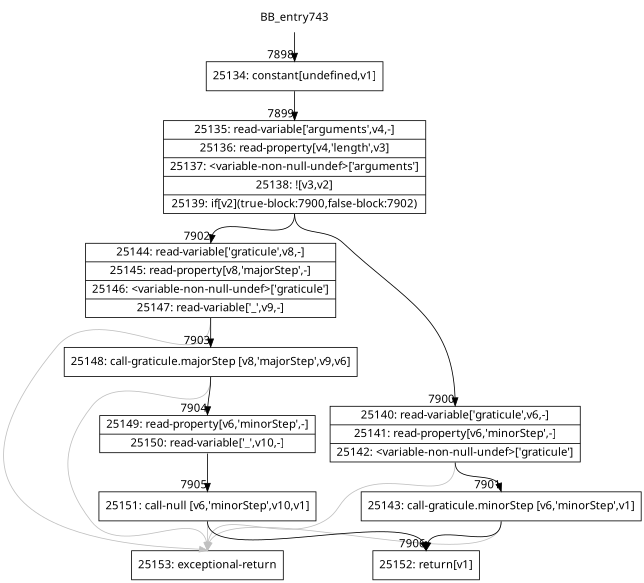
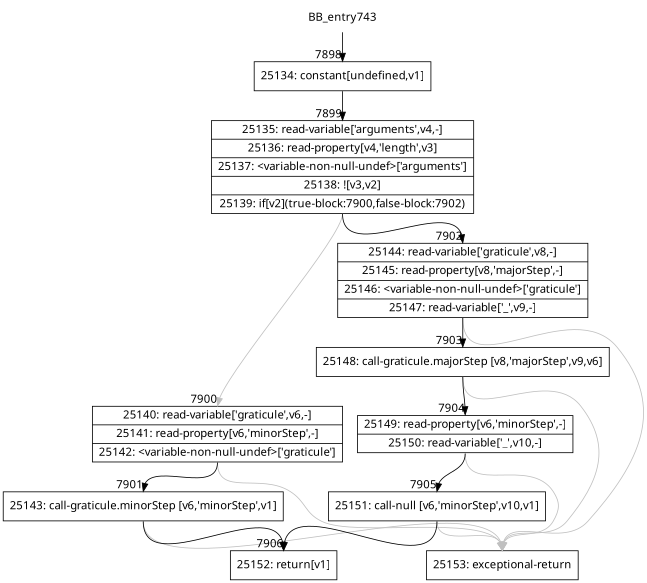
(395, 288) -> (282, 307)
none -> (547, 485)
